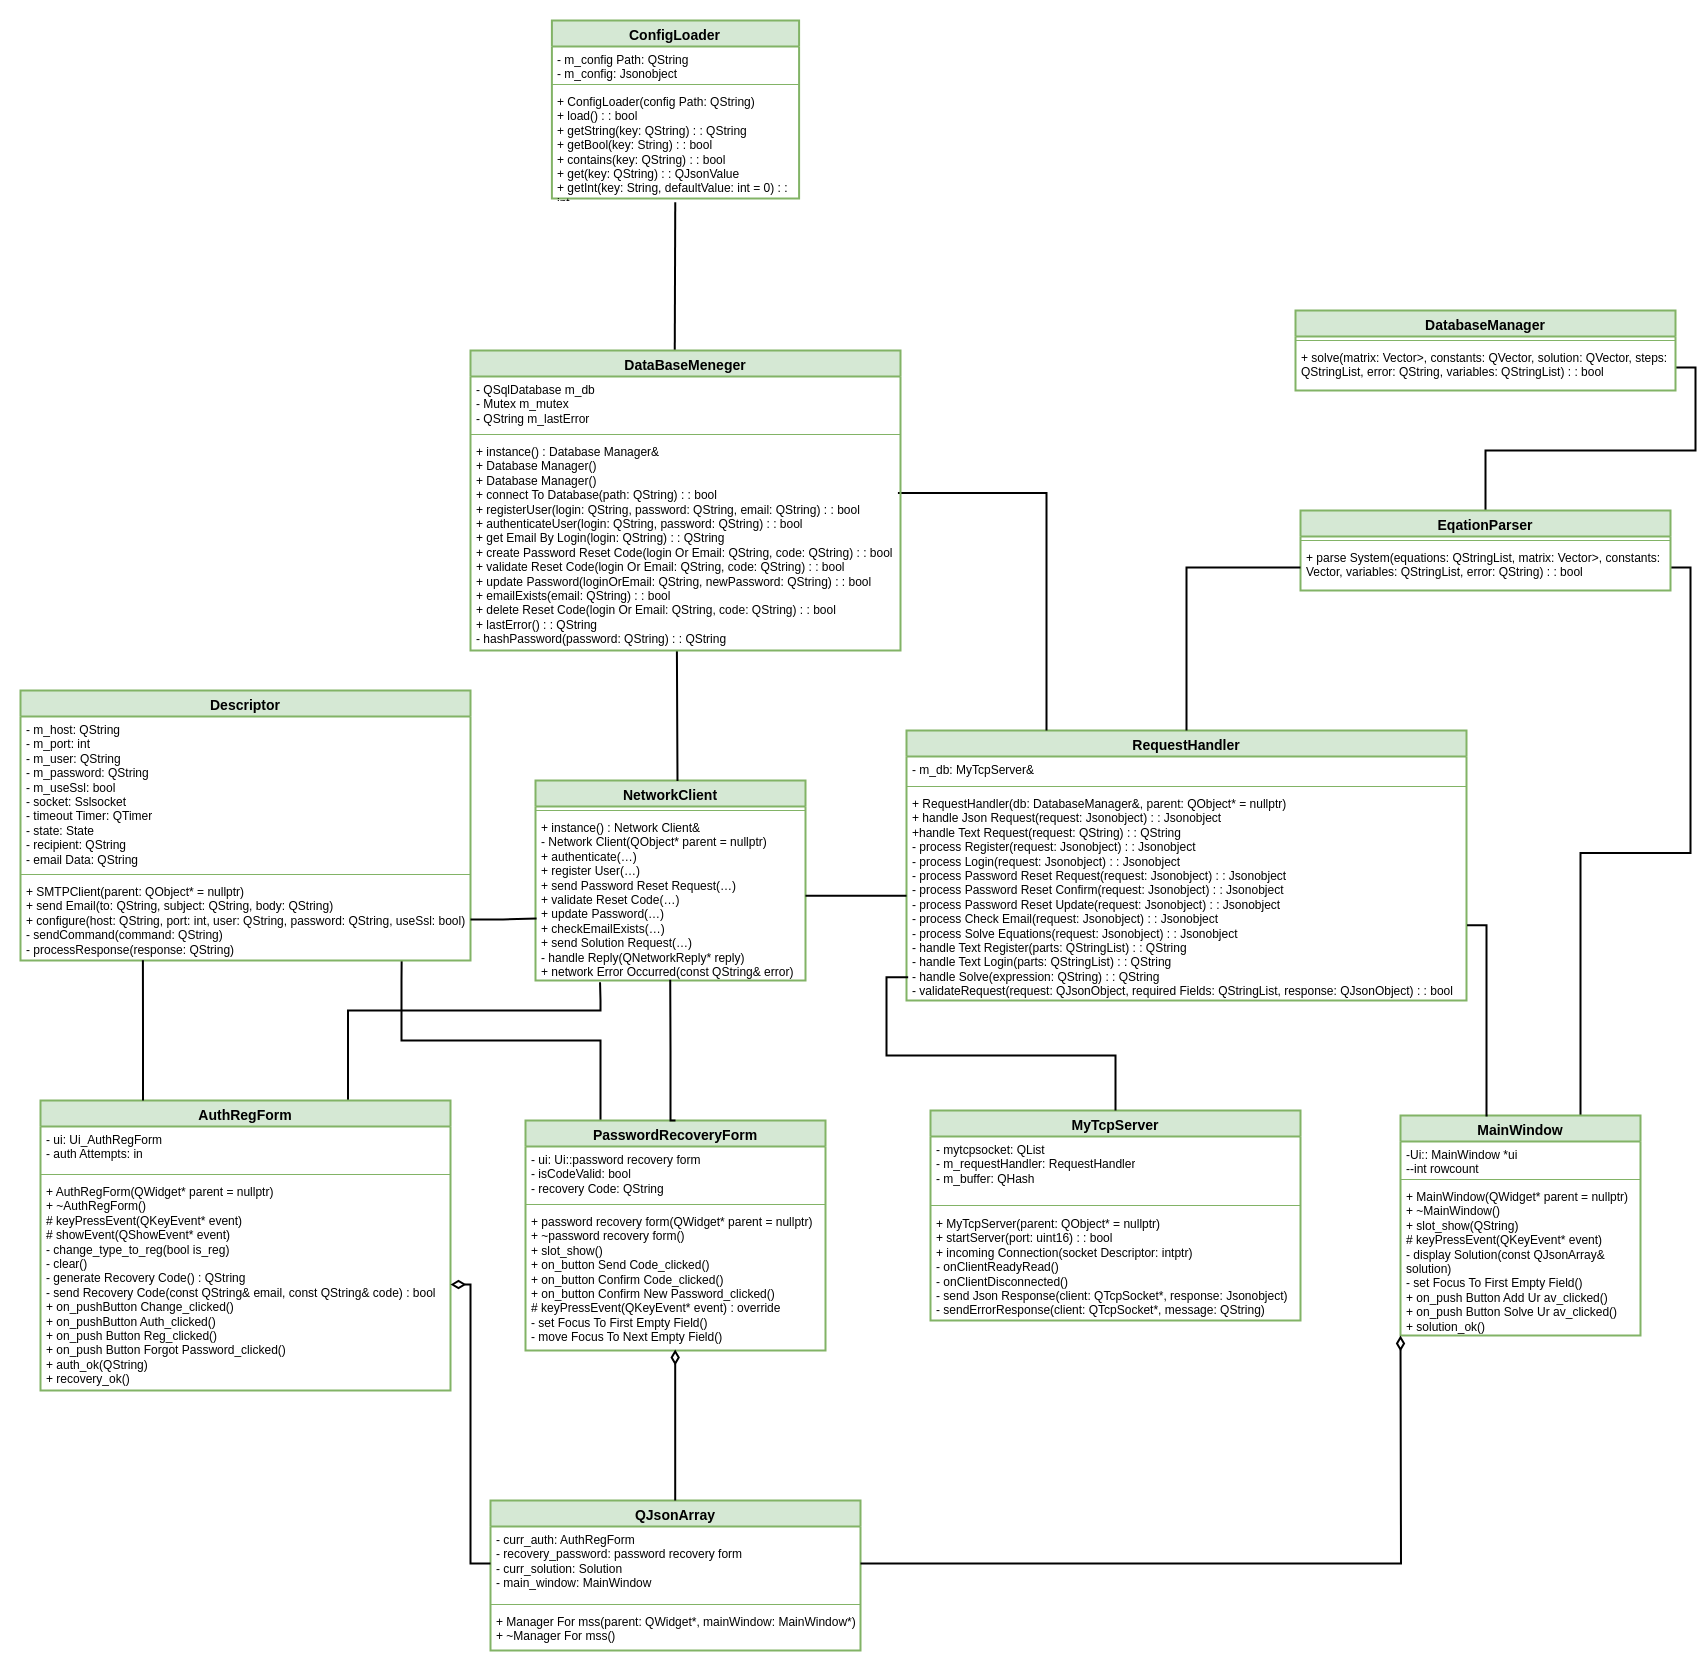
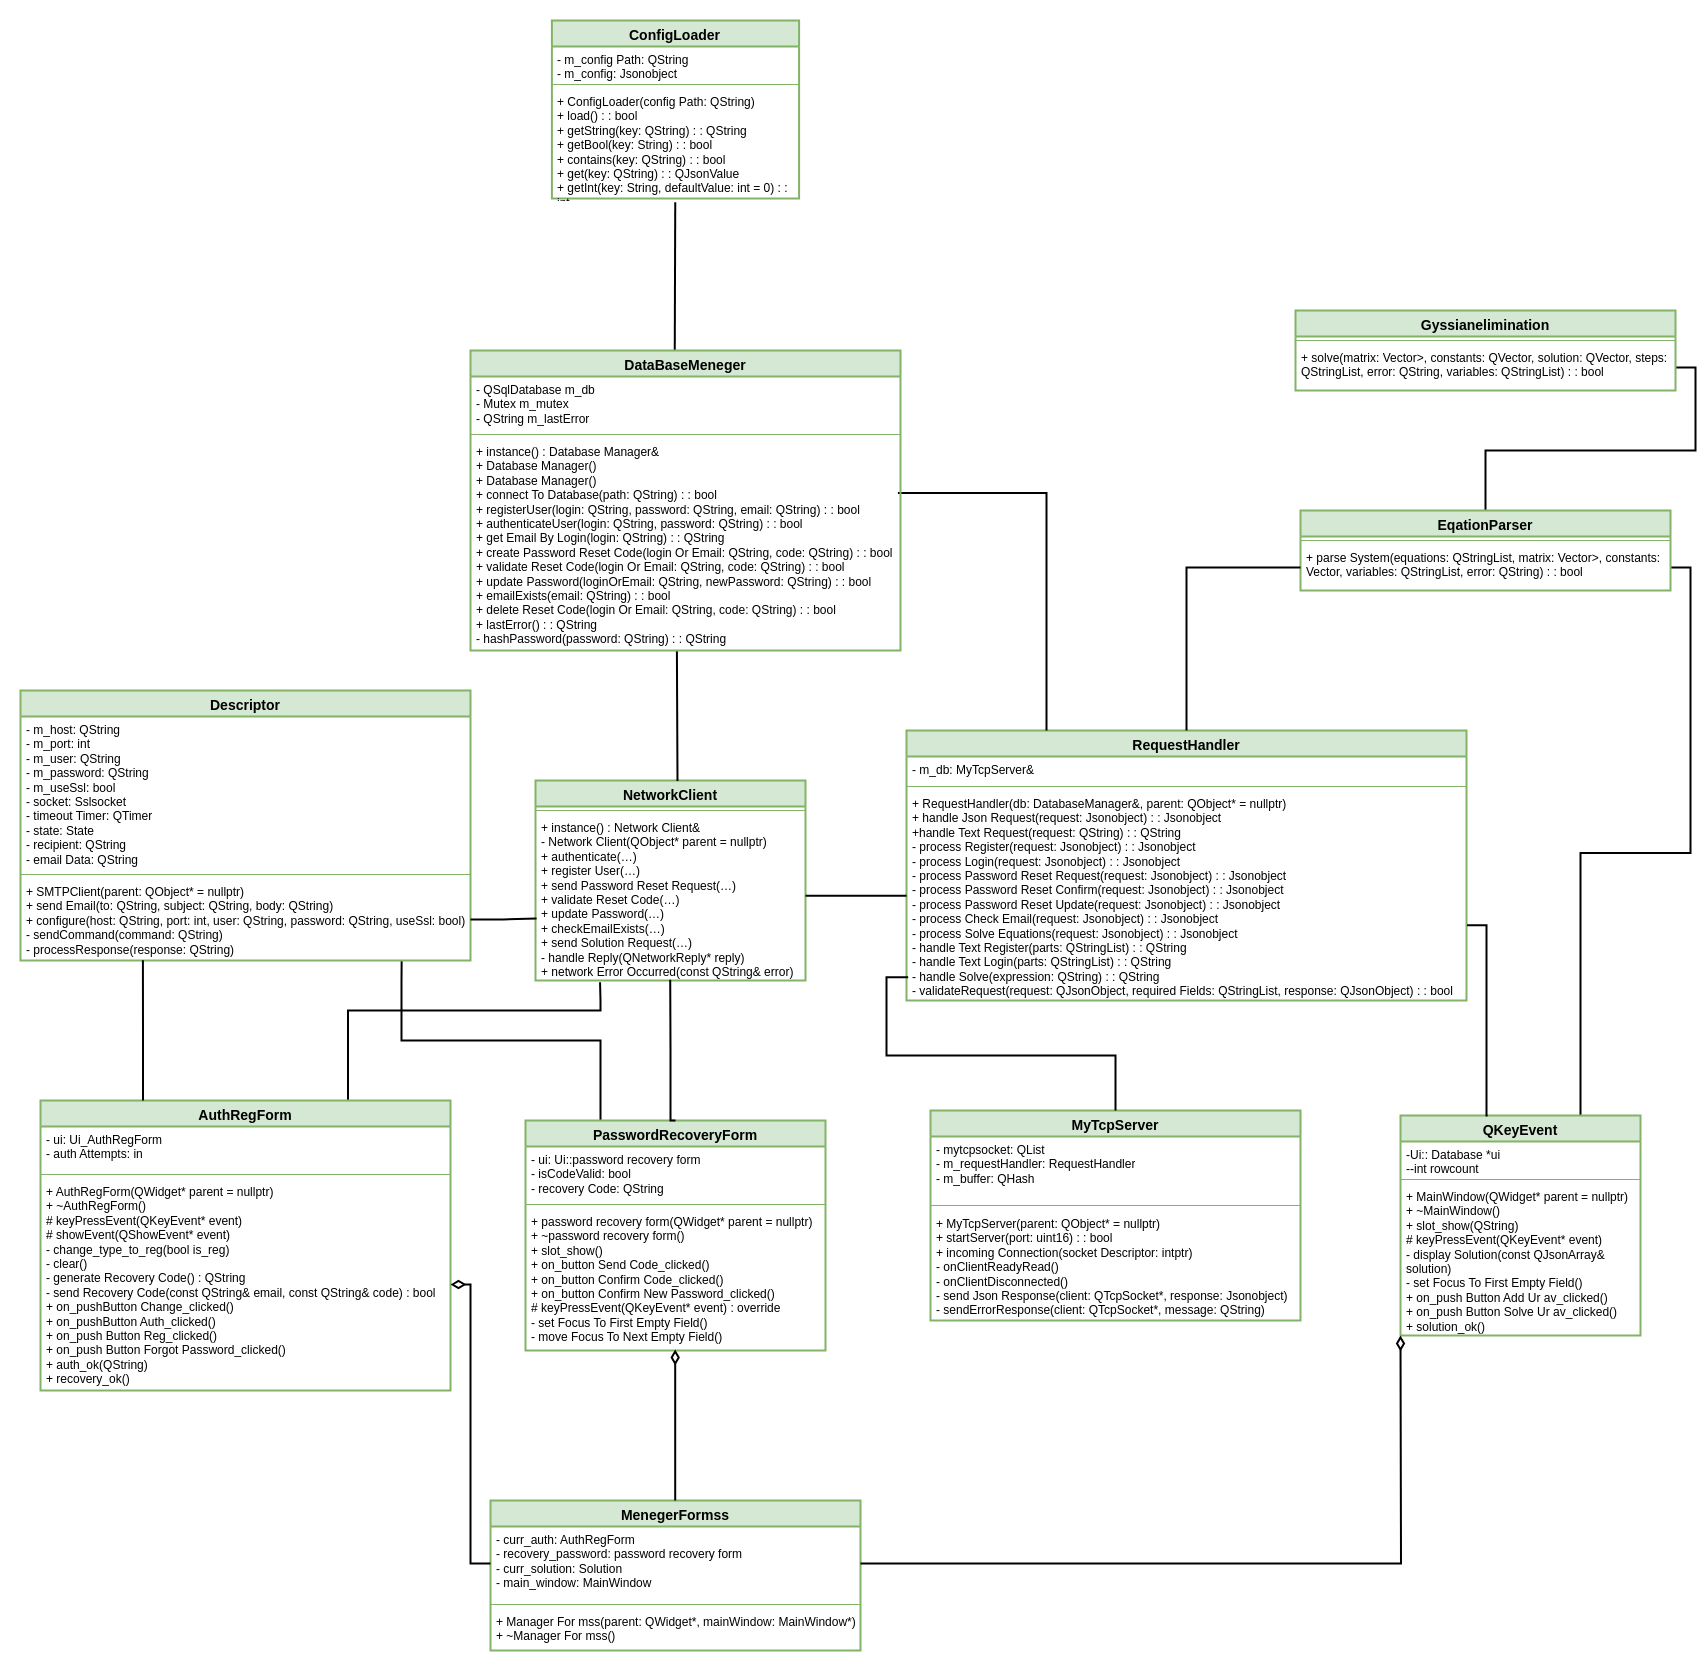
(1486, 326) -> (1486, 326)
(1521, 1131) -> (1521, 1131)
(1461, 1163) -> (1458, 1163)
(676, 1516) -> (676, 1516)
